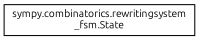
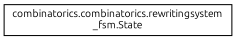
(99, 20) -> (118, 20)
